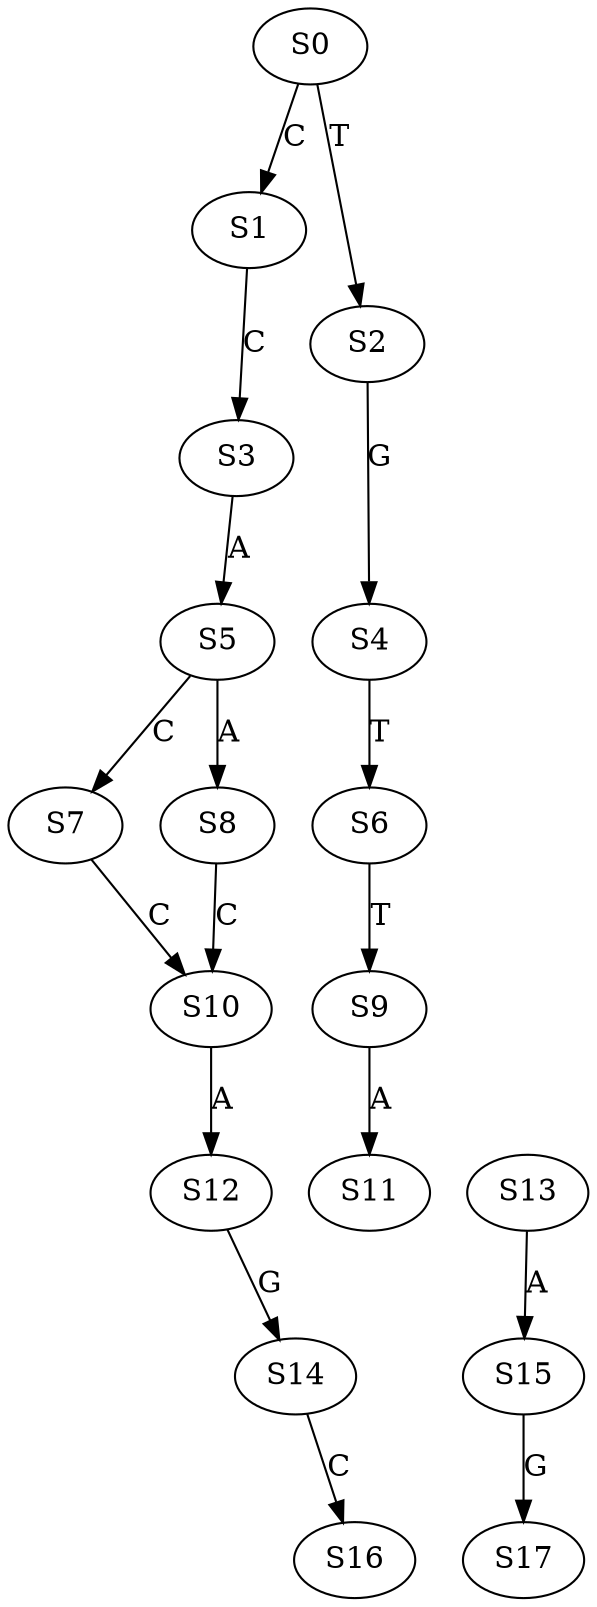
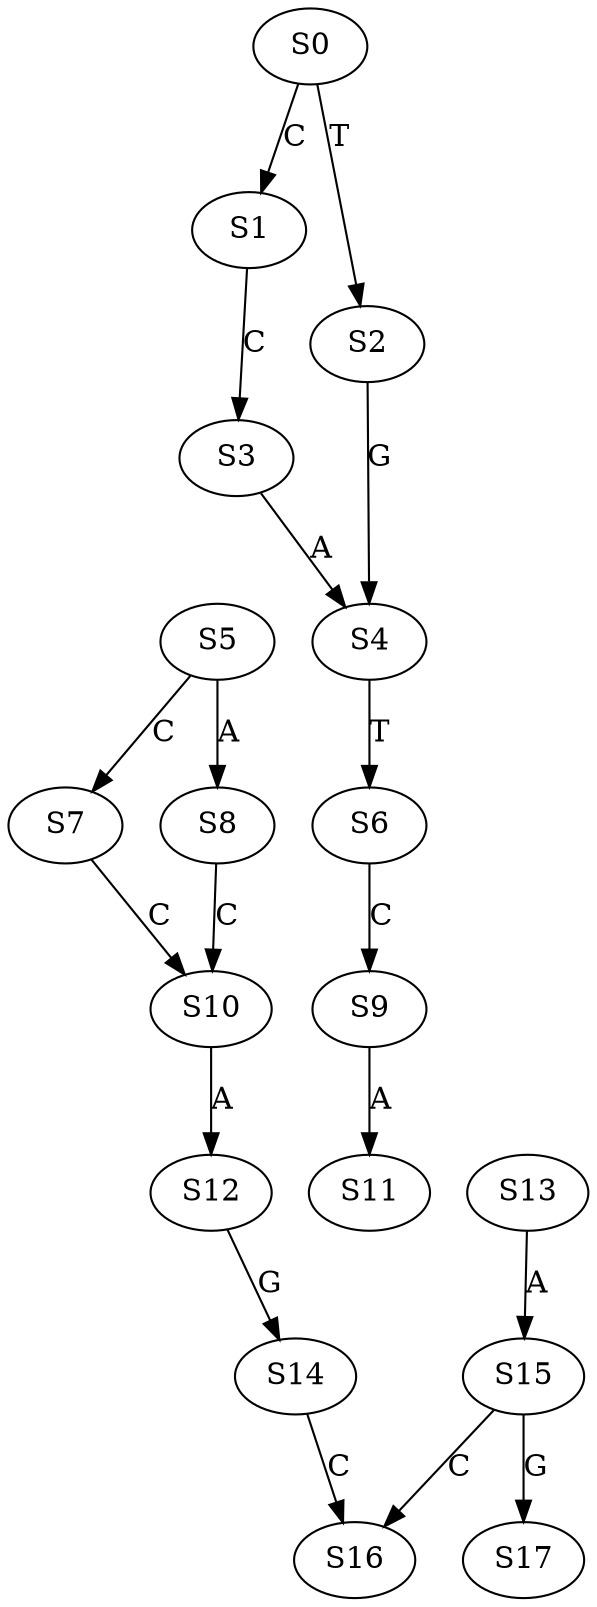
(228, 539) -> (297, 541)
(381, 917) -> (381, 917)
none -> (447, 1460)
